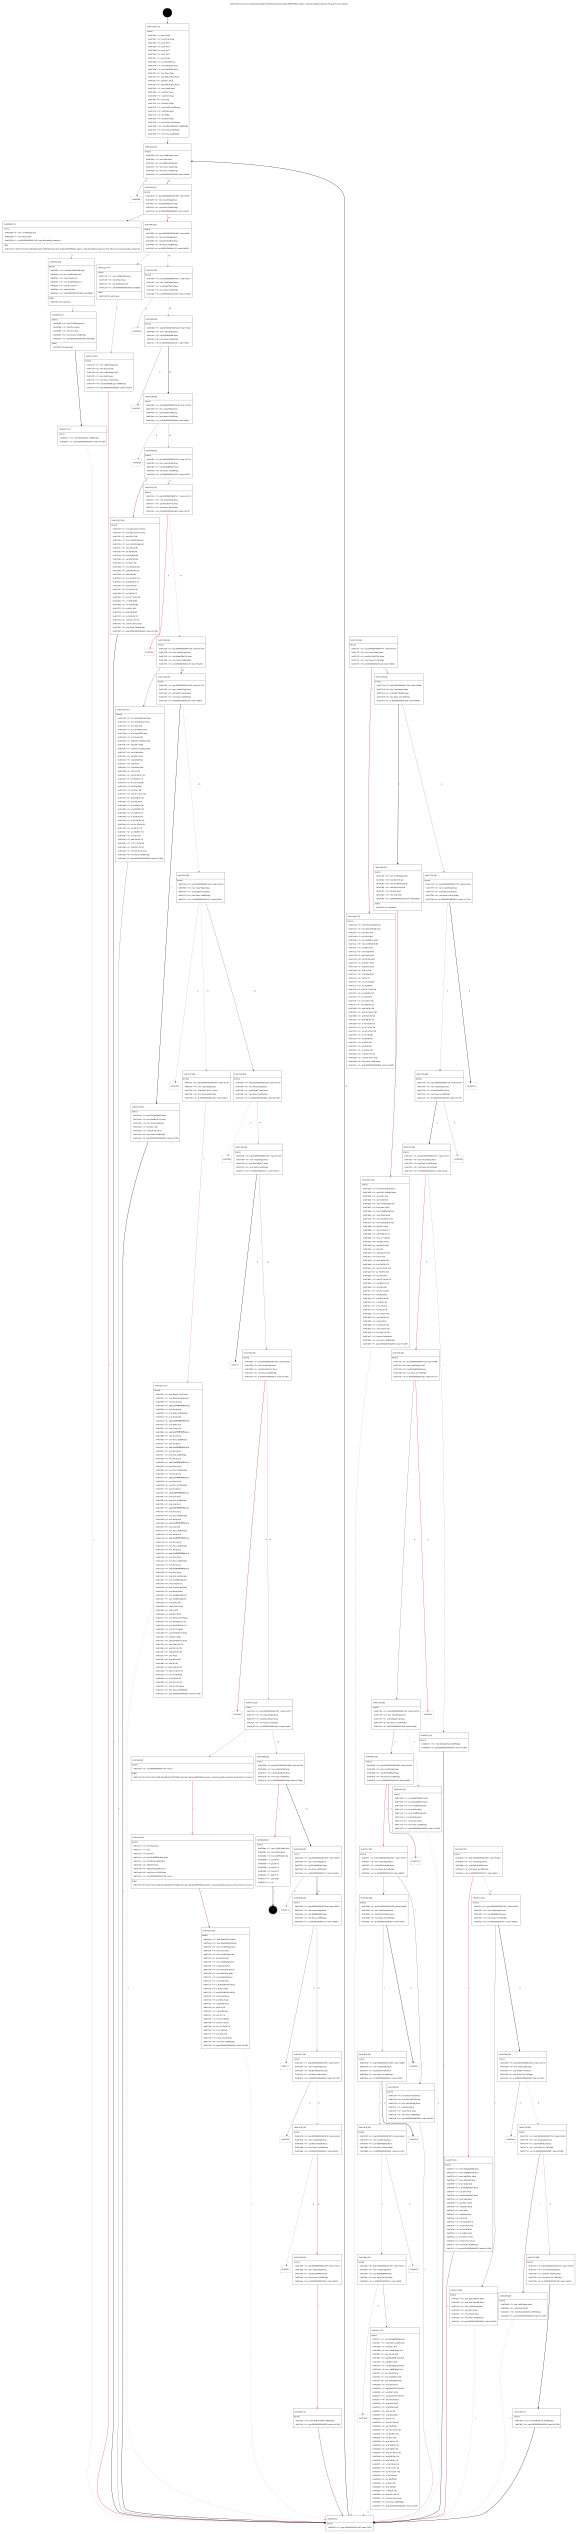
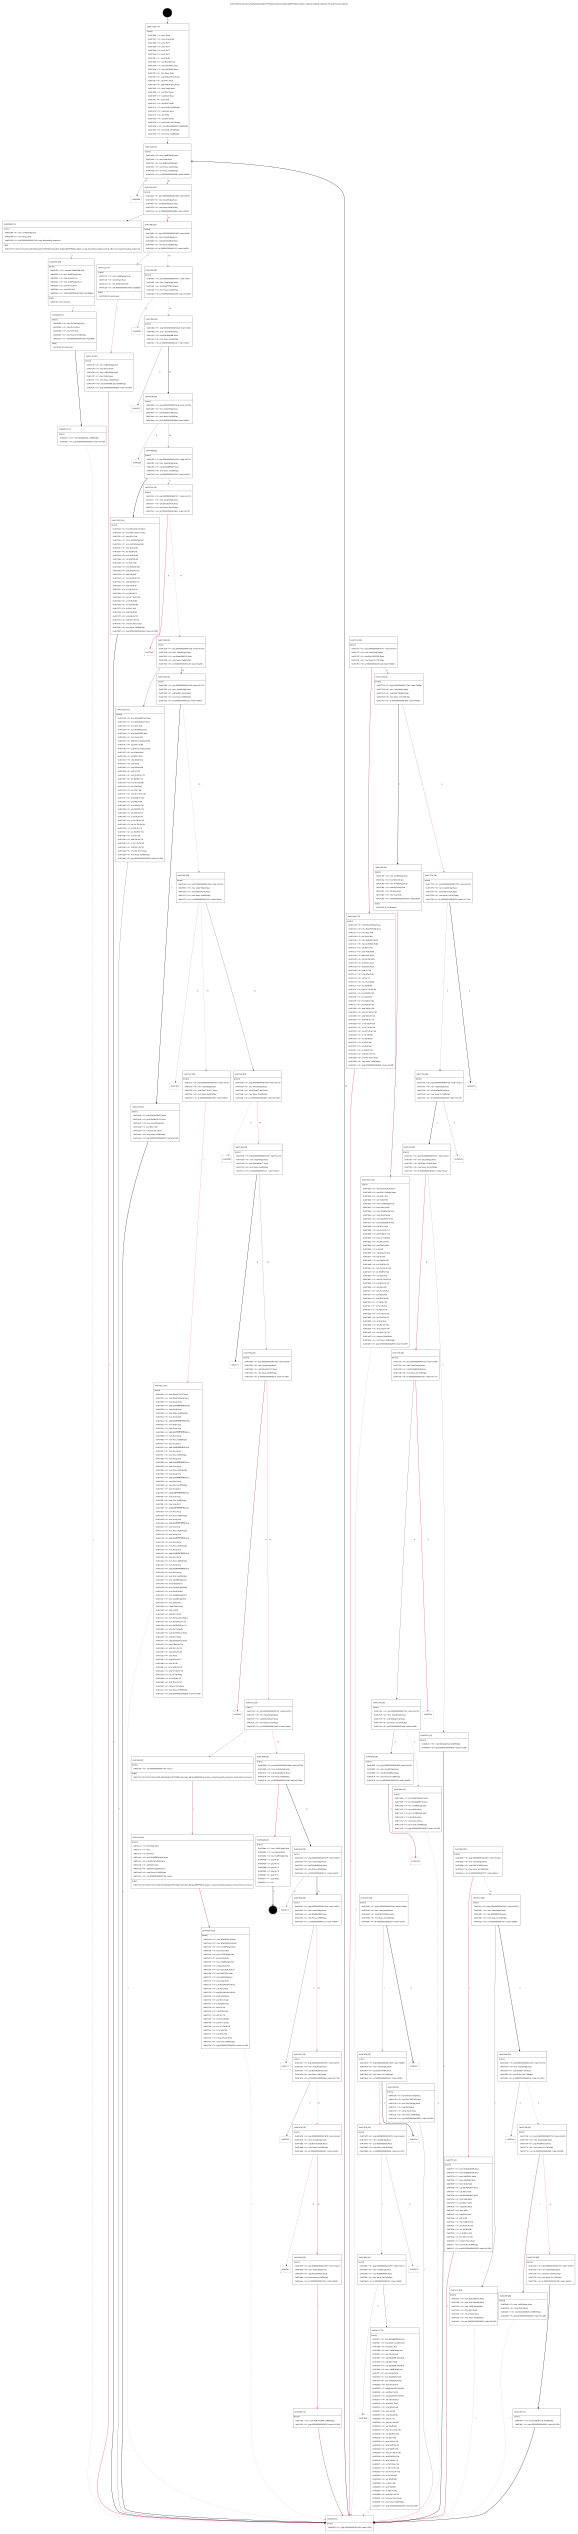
(138, 496) -> (138, 496)
none -> (350, 1792)
(384, 1861) -> none
